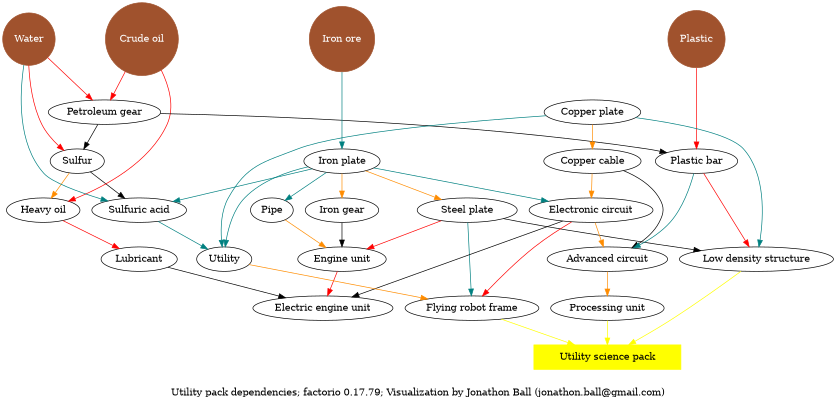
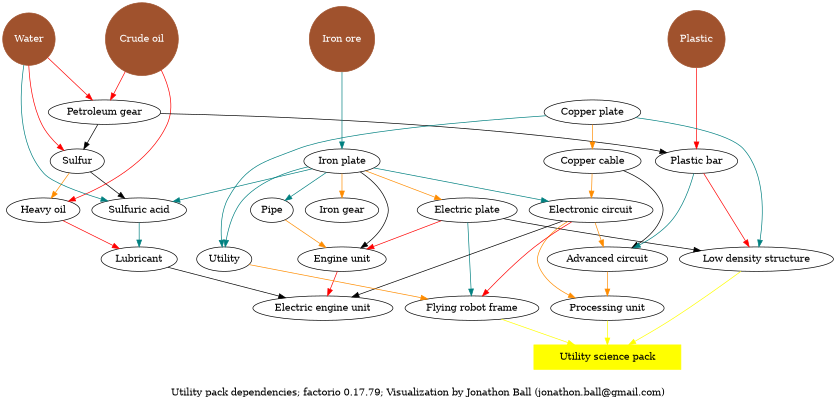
(467, 210) -> (467, 210)
(342, 231) -> (388, 206)
(180, 234) -> (139, 231)
none -> (537, 259)
